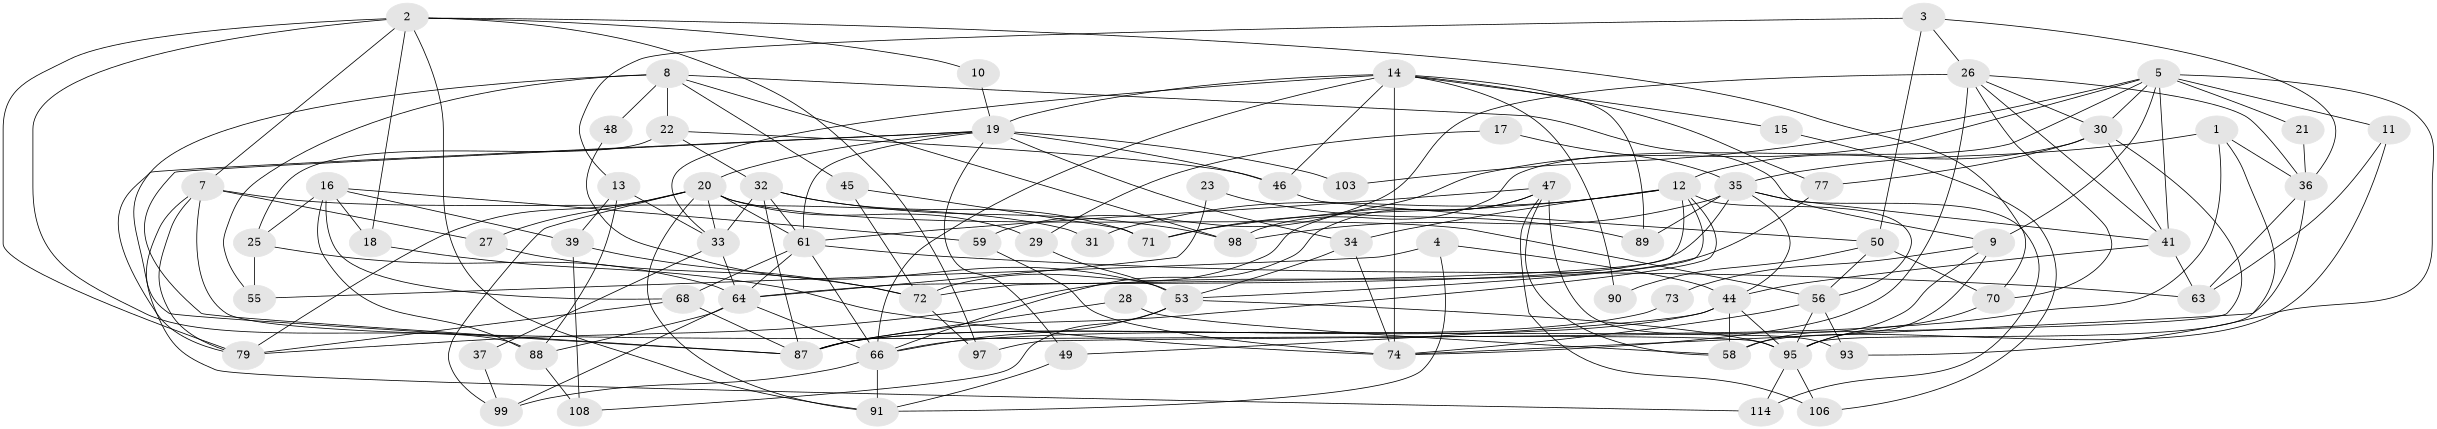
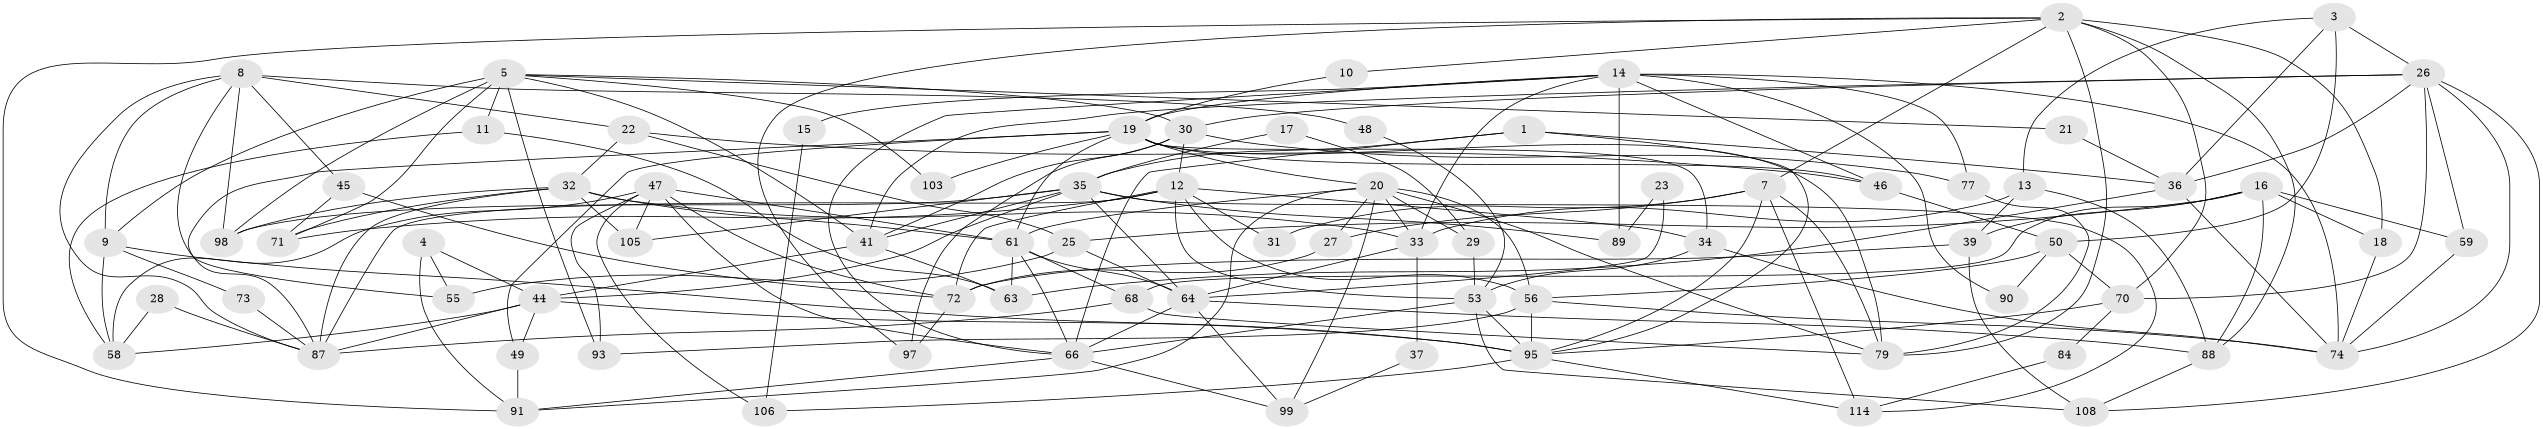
none -> (631, 243)
none -> (2065, 356)
none -> (2468, 360)
